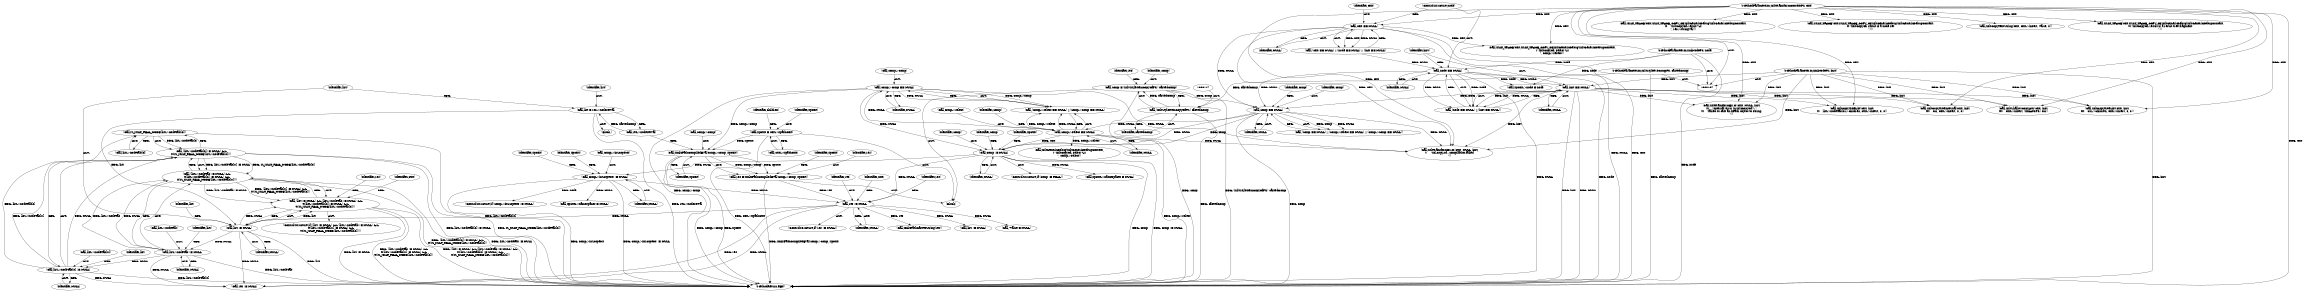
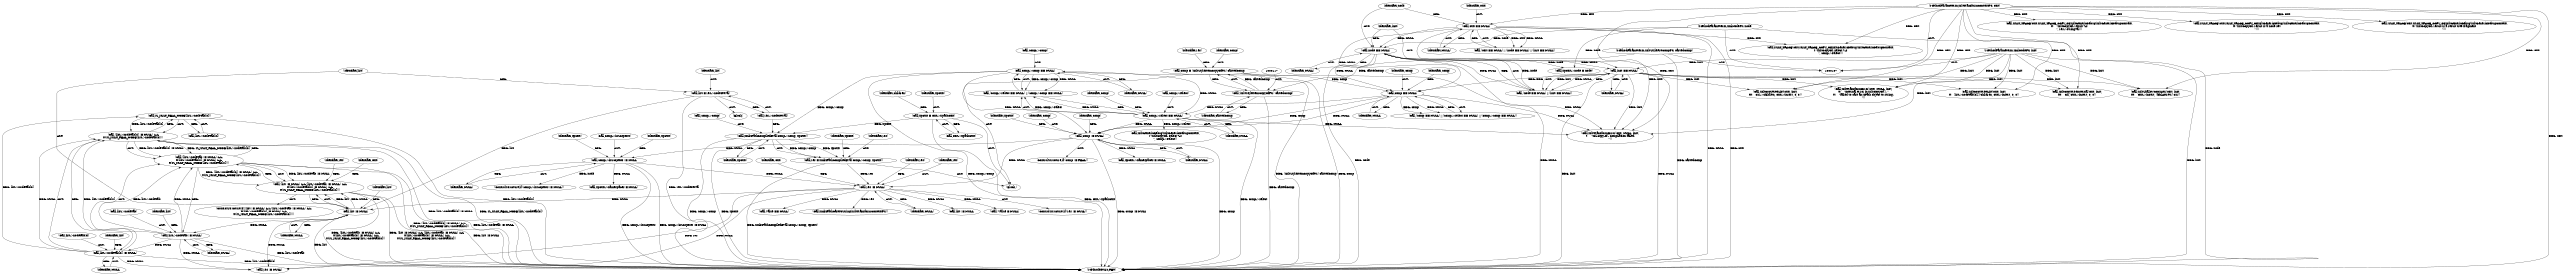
(1439, 6) -> (1395, 6)
(2015, 27) -> none
(1397, 61) -> (1423, 31)
(623, 124) -> (769, 108)
(1049, 141) -> (1144, 124)
none -> (774, 212)
(919, 228) -> (850, 212)
(1263, 282) -> none
